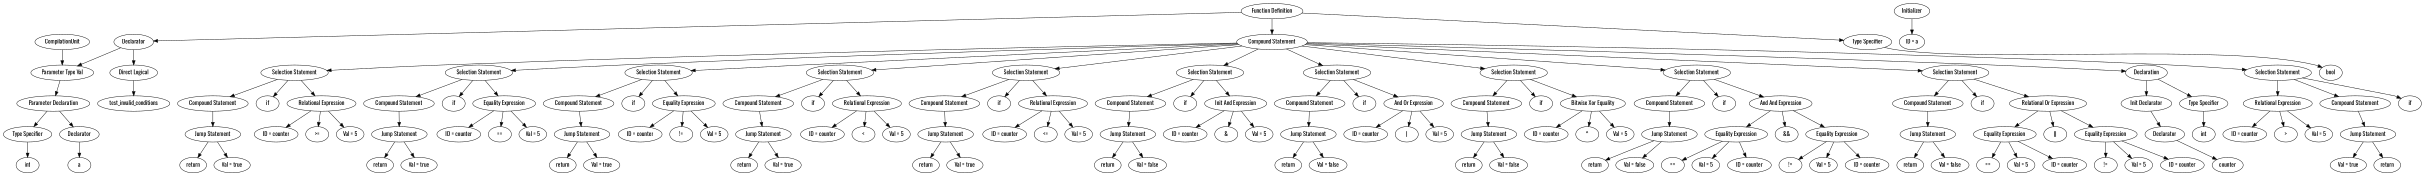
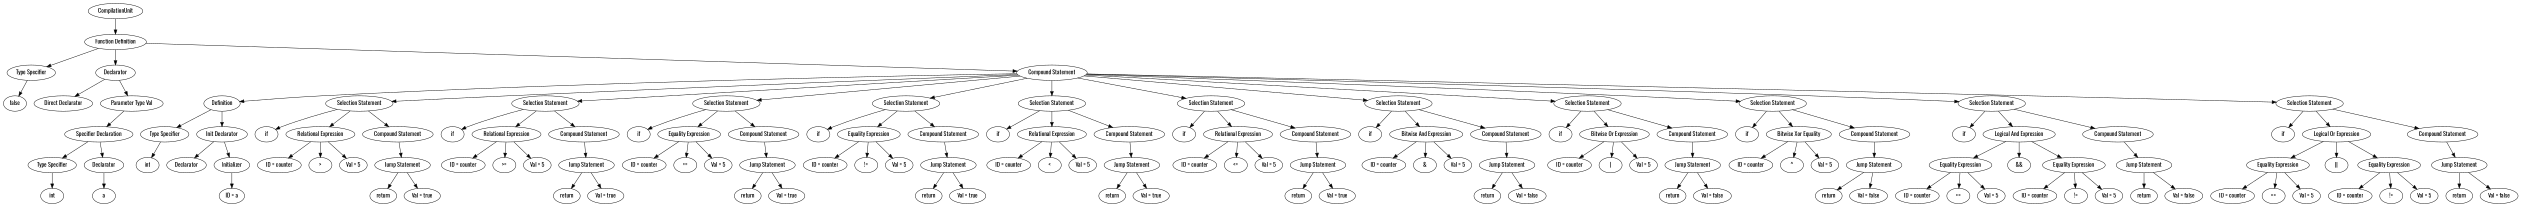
(62, 55) -> (116, 24)
(134, 73) -> (63, 104)
(2146, 73) -> (222, 104)
(2331, 73) -> (15, 104)
(53, 104) -> (99, 134)
(134, 104) -> none
(1236, 104) -> (1426, 134)
(1414, 104) -> (1614, 134)
(1781, 104) -> (2019, 134)
(2048, 104) -> (2337, 134)
none -> (226, 148)
(2228, 165) -> none
